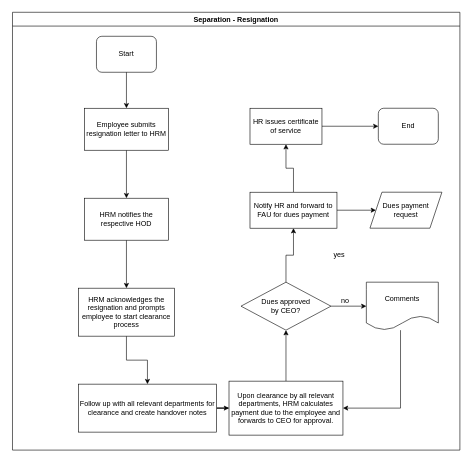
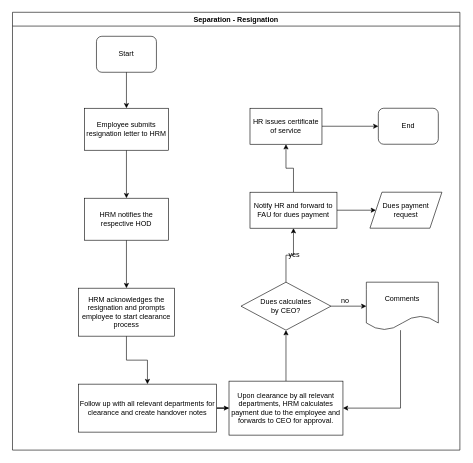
(339, 255) -> (294, 255)
(286, 306) -> (286, 306)
